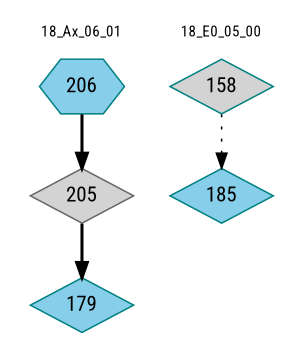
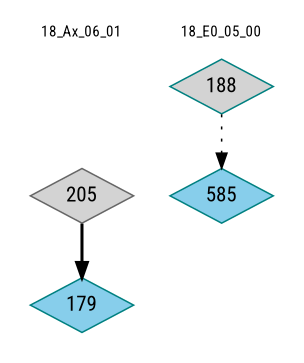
(82, 87) -> none
(222, 87) -> (222, 87)
(222, 196) -> (222, 196)
